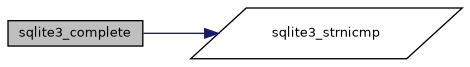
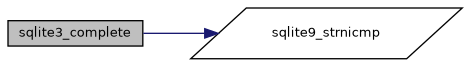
(326, 33) -> (326, 33)
